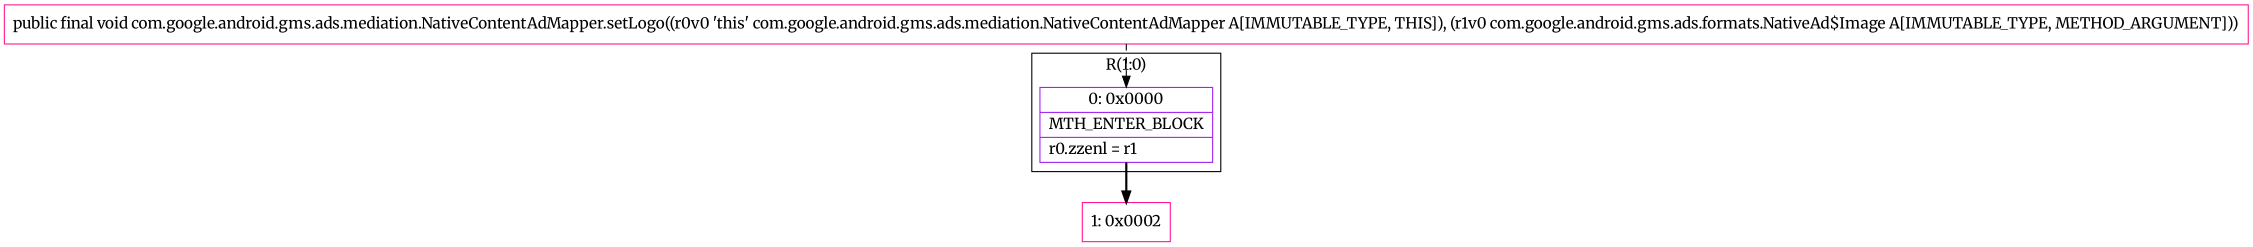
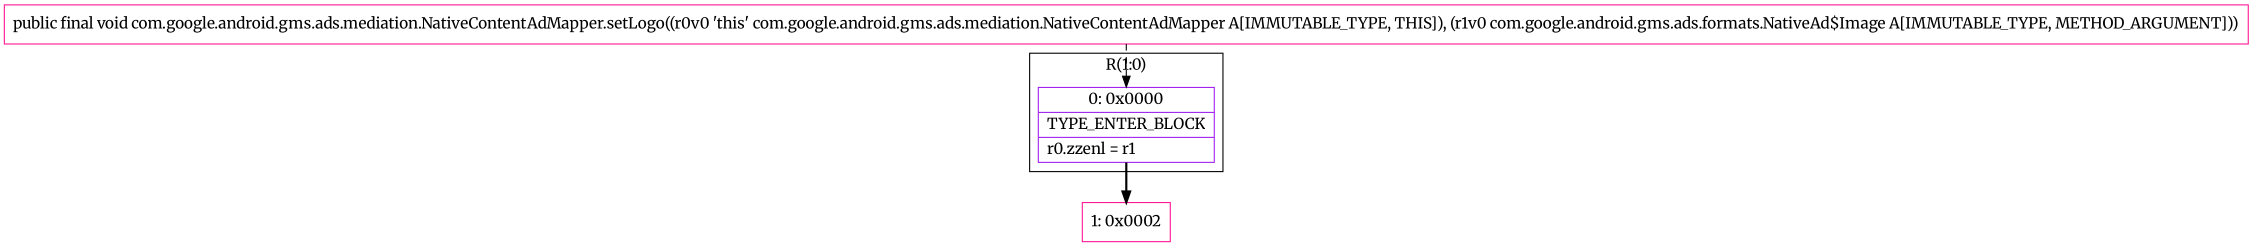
(1126, 124) -> (1126, 124)
